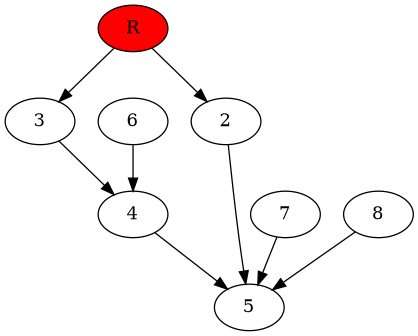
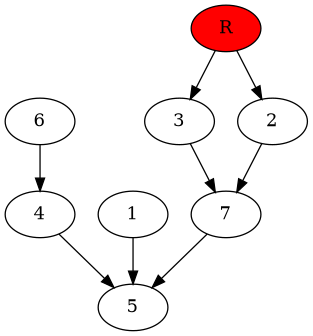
(82, 163) -> (200, 162)
(235, 208) -> (252, 162)
(378, 214) -> (133, 214)
